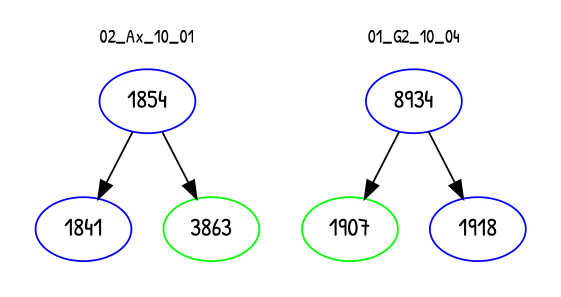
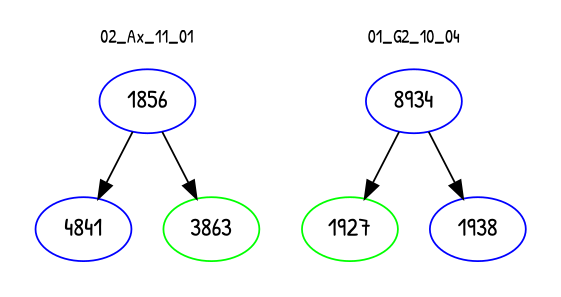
(147, 38) -> (147, 38)
(147, 101) -> (147, 101)
(83, 229) -> (83, 229)
(350, 229) -> (350, 229)
(478, 229) -> (478, 229)
